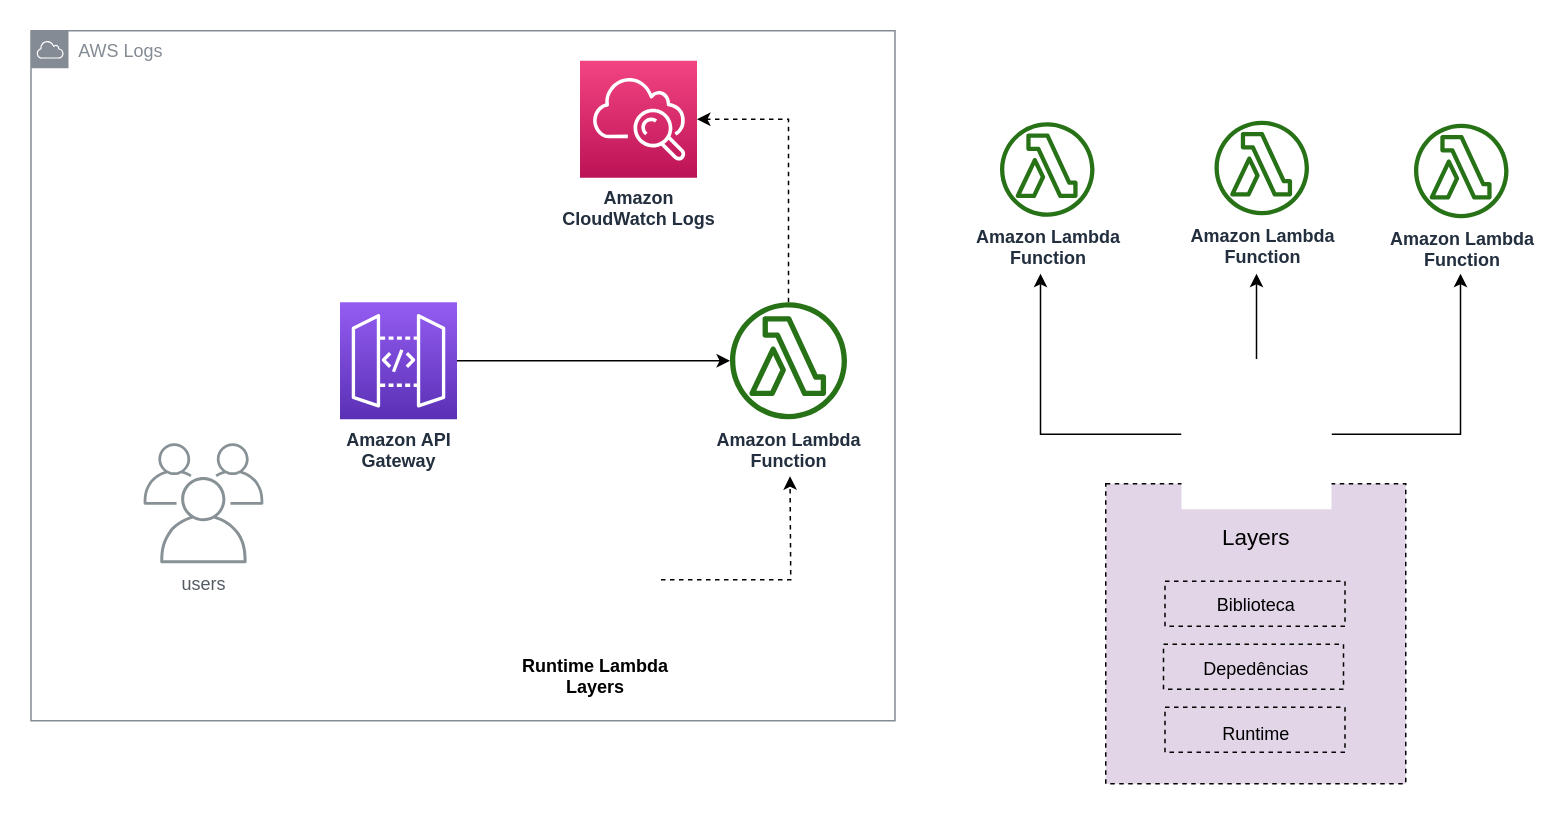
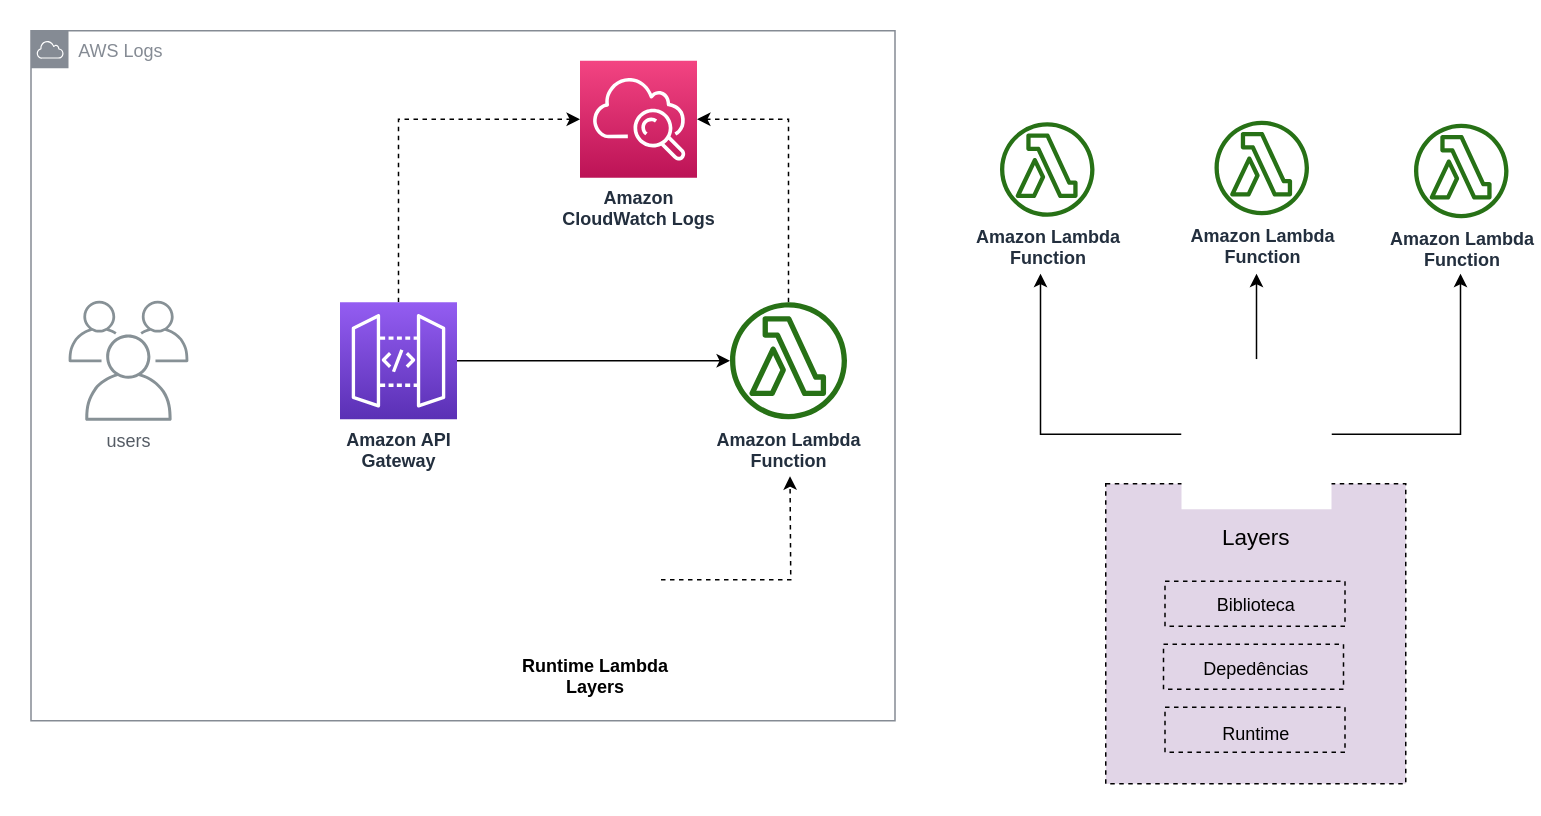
none -> (398, 125)
(203, 503) -> (128, 361)
